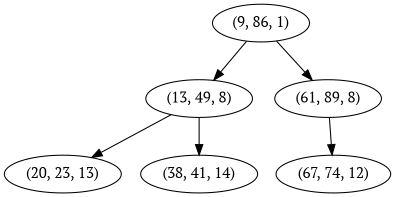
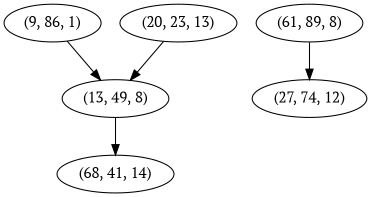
(291, 57) -> none
(136, 134) -> (150, 57)
(199, 174) -> (116, 174)
(333, 174) -> (309, 99)
